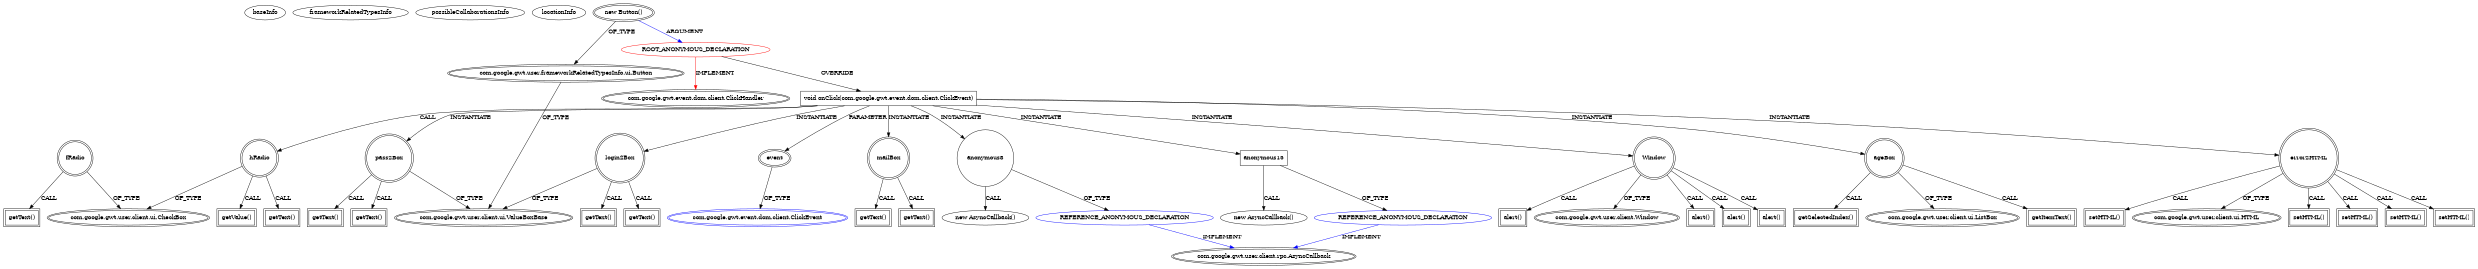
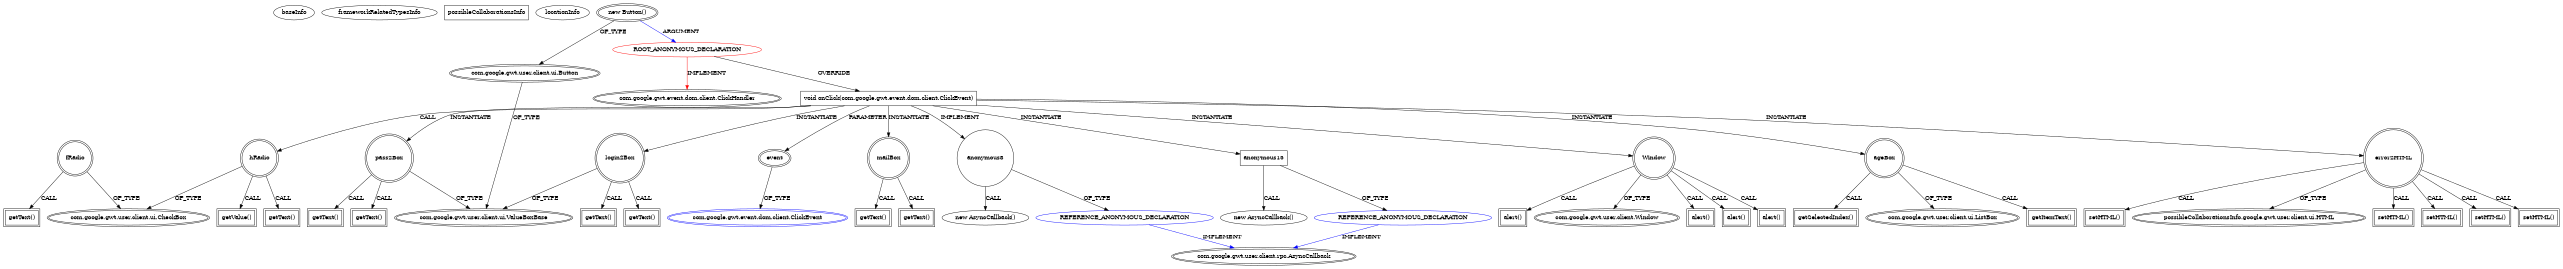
(470, 13) -> (487, 13)
(566, 73) -> (525, 73)
(961, 118) -> (960, 118)
(2207, 218) -> (2249, 218)
